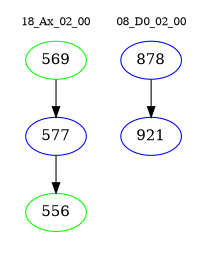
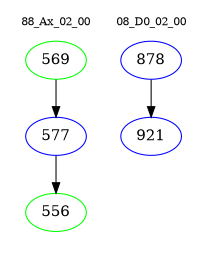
(56, 23) -> (56, 23)
